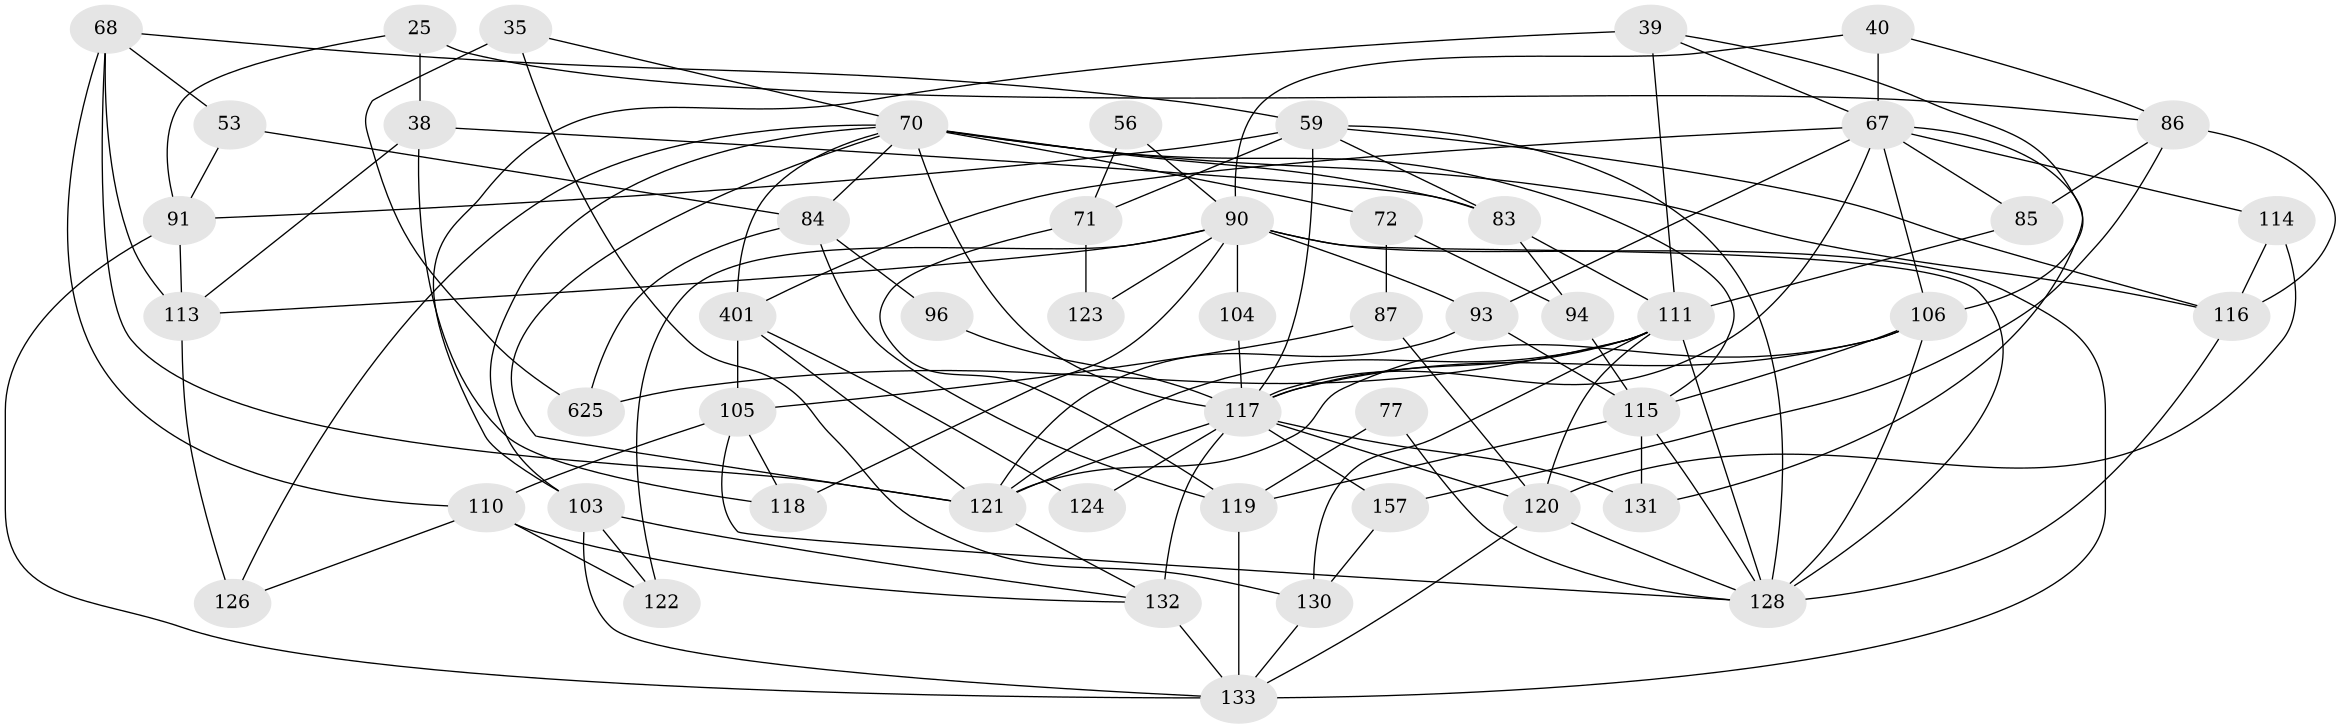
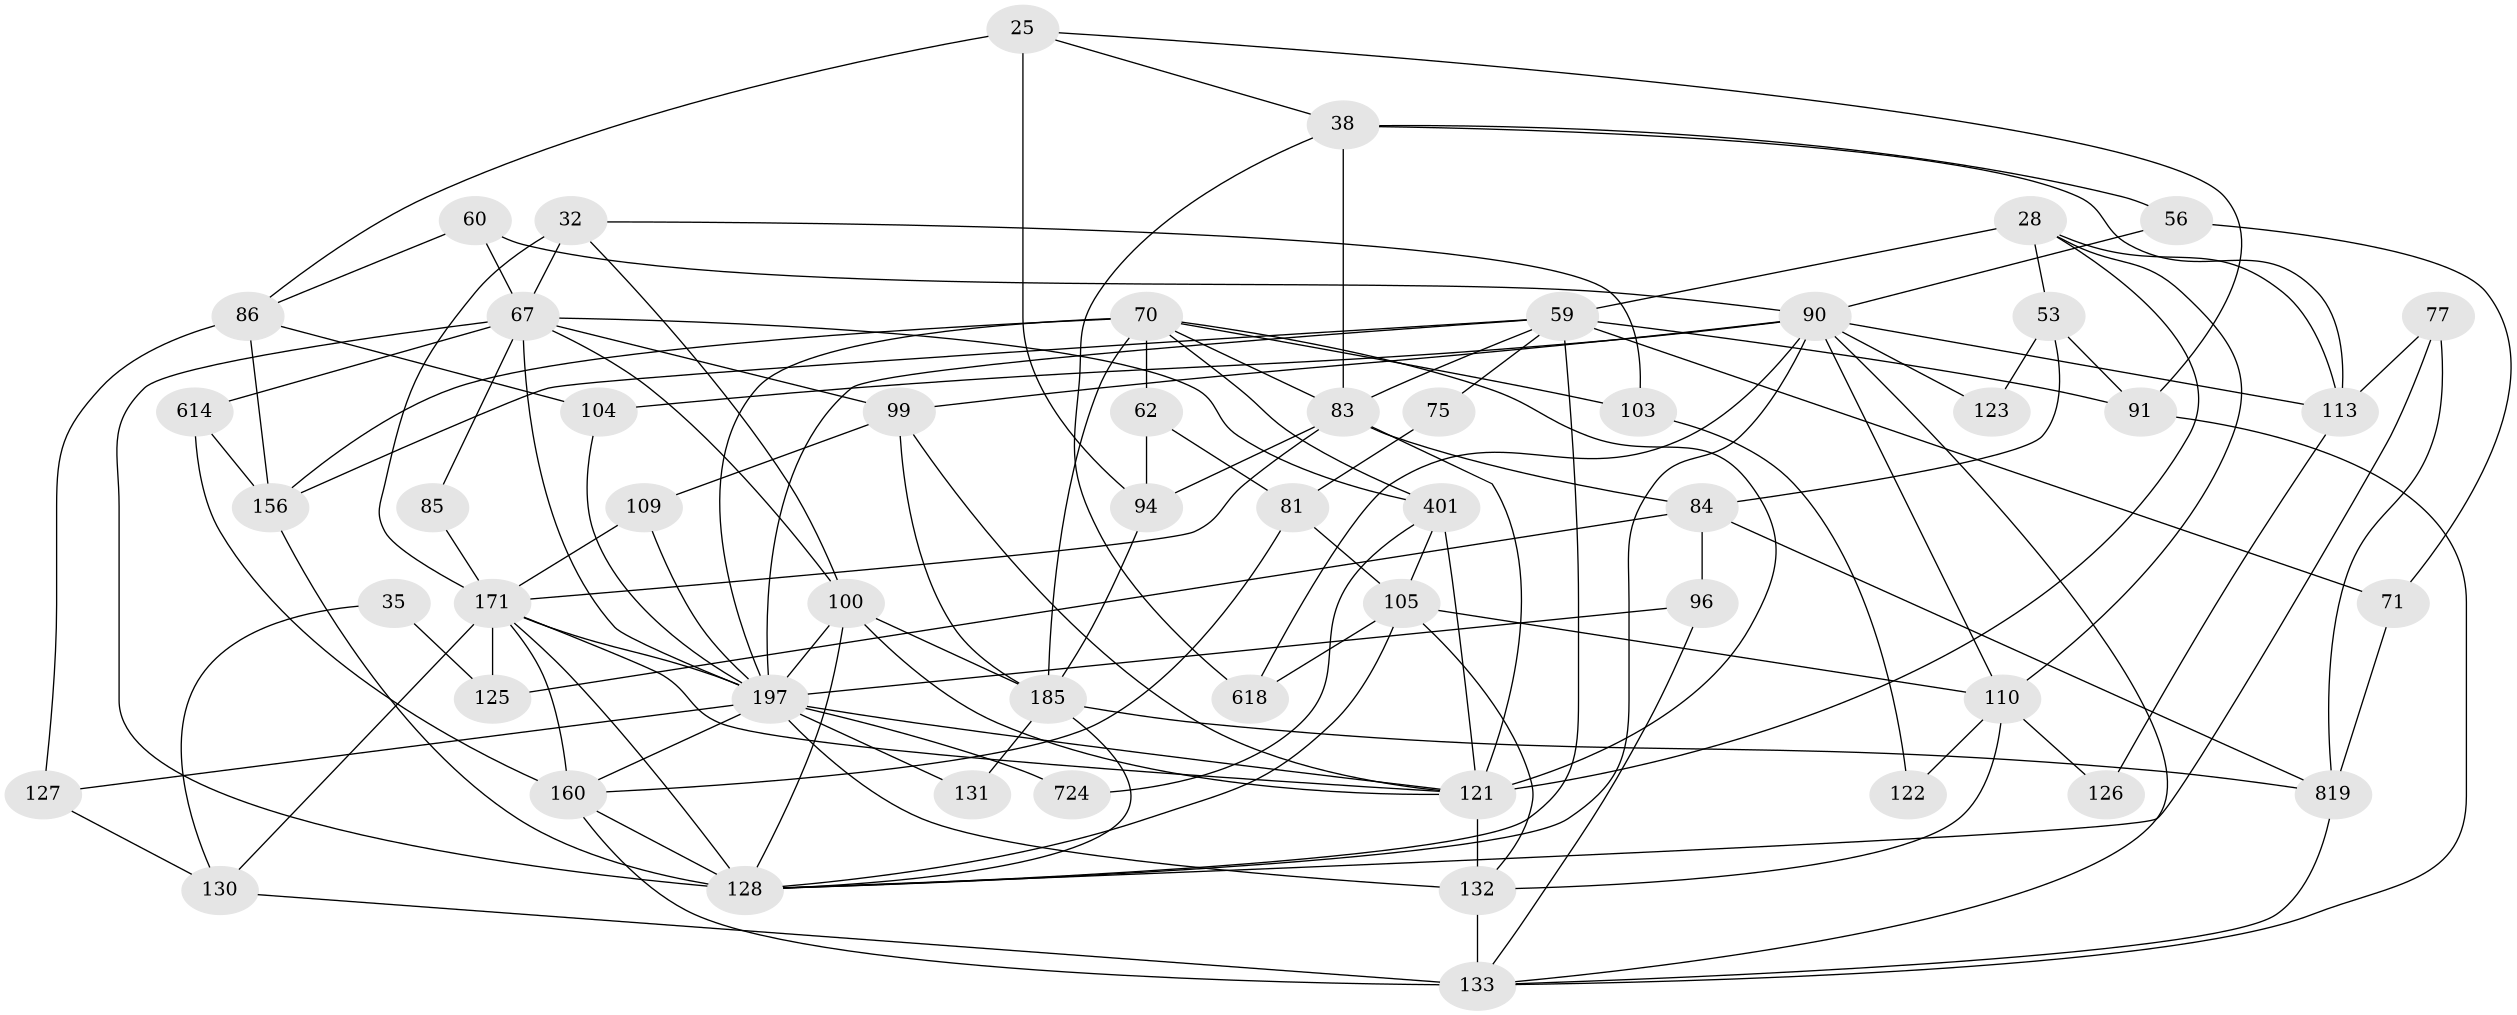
(106, 29) -> (2030, 221)
(1651, 29) -> (571, 221)
(1878, 29) -> (475, 221)
(632, 58) -> none
none -> (1767, 141)
(866, 170) -> (1517, 471)
(2105, 170) -> (416, 362)
(1386, 221) -> (1147, 412)
(2277, 221) -> (195, 412)
(485, 243) -> none
(792, 255) -> (1909, 508)
(181, 269) -> (2389, 364)
(1086, 269) -> (2021, 364)
none -> (1023, 299)
(1386, 316) -> (1293, 508)
(1482, 316) -> (899, 412)
(1676, 316) -> (493, 603)
(1929, 316) -> (846, 603)
(2232, 316) -> (271, 508)
(2012, 335) -> (119, 685)
(586, 412) -> (493, 699)
(1243, 412) -> (770, 699)
none -> (1439, 412)
(1642, 412) -> (1048, 699)
none -> (644, 508)
(788, 508) -> (1250, 699)
(1087, 508) -> (1072, 795)
(1239, 508) -> (2333, 795)
(1390, 508) -> (43, 795)
(1542, 508) -> (568, 795)
(873, 561) -> (1510, 731)
none -> (1519, 561)
(853, 672) -> (1603, 801)
